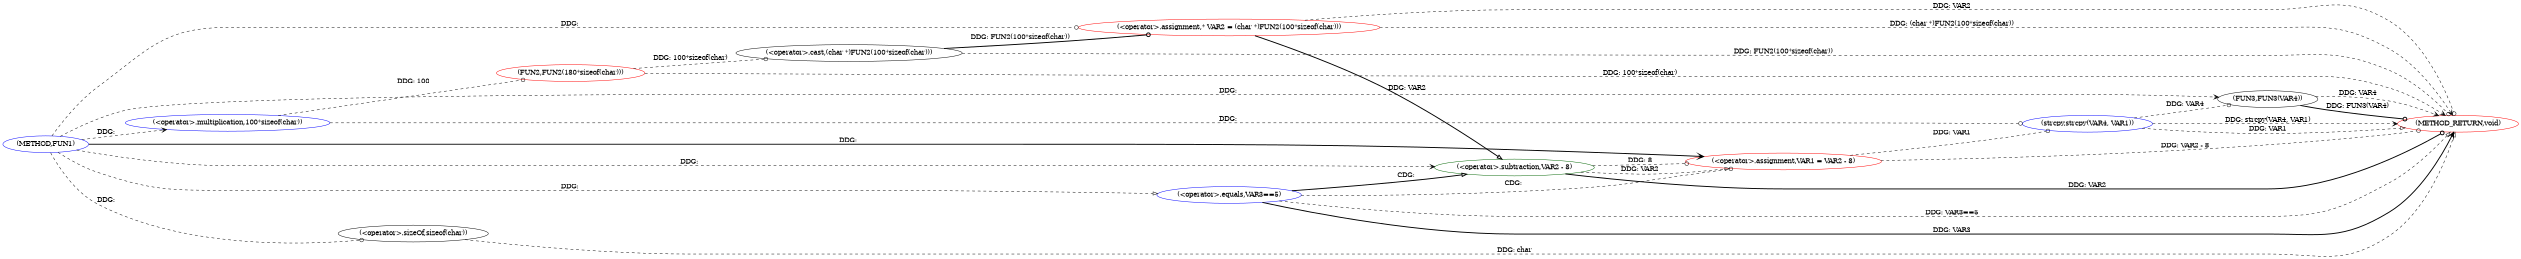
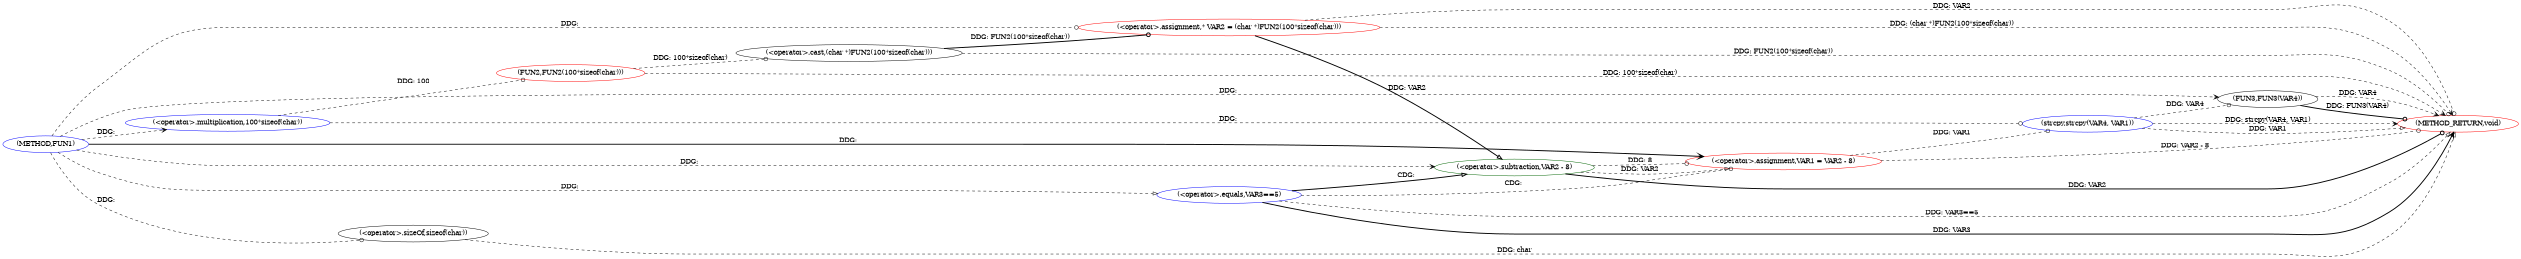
(571, 73) -> (571, 73)
